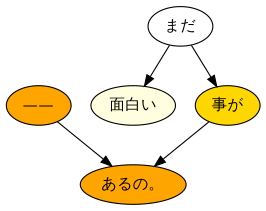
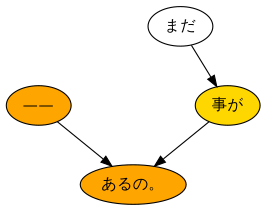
(133, 105) -> none
